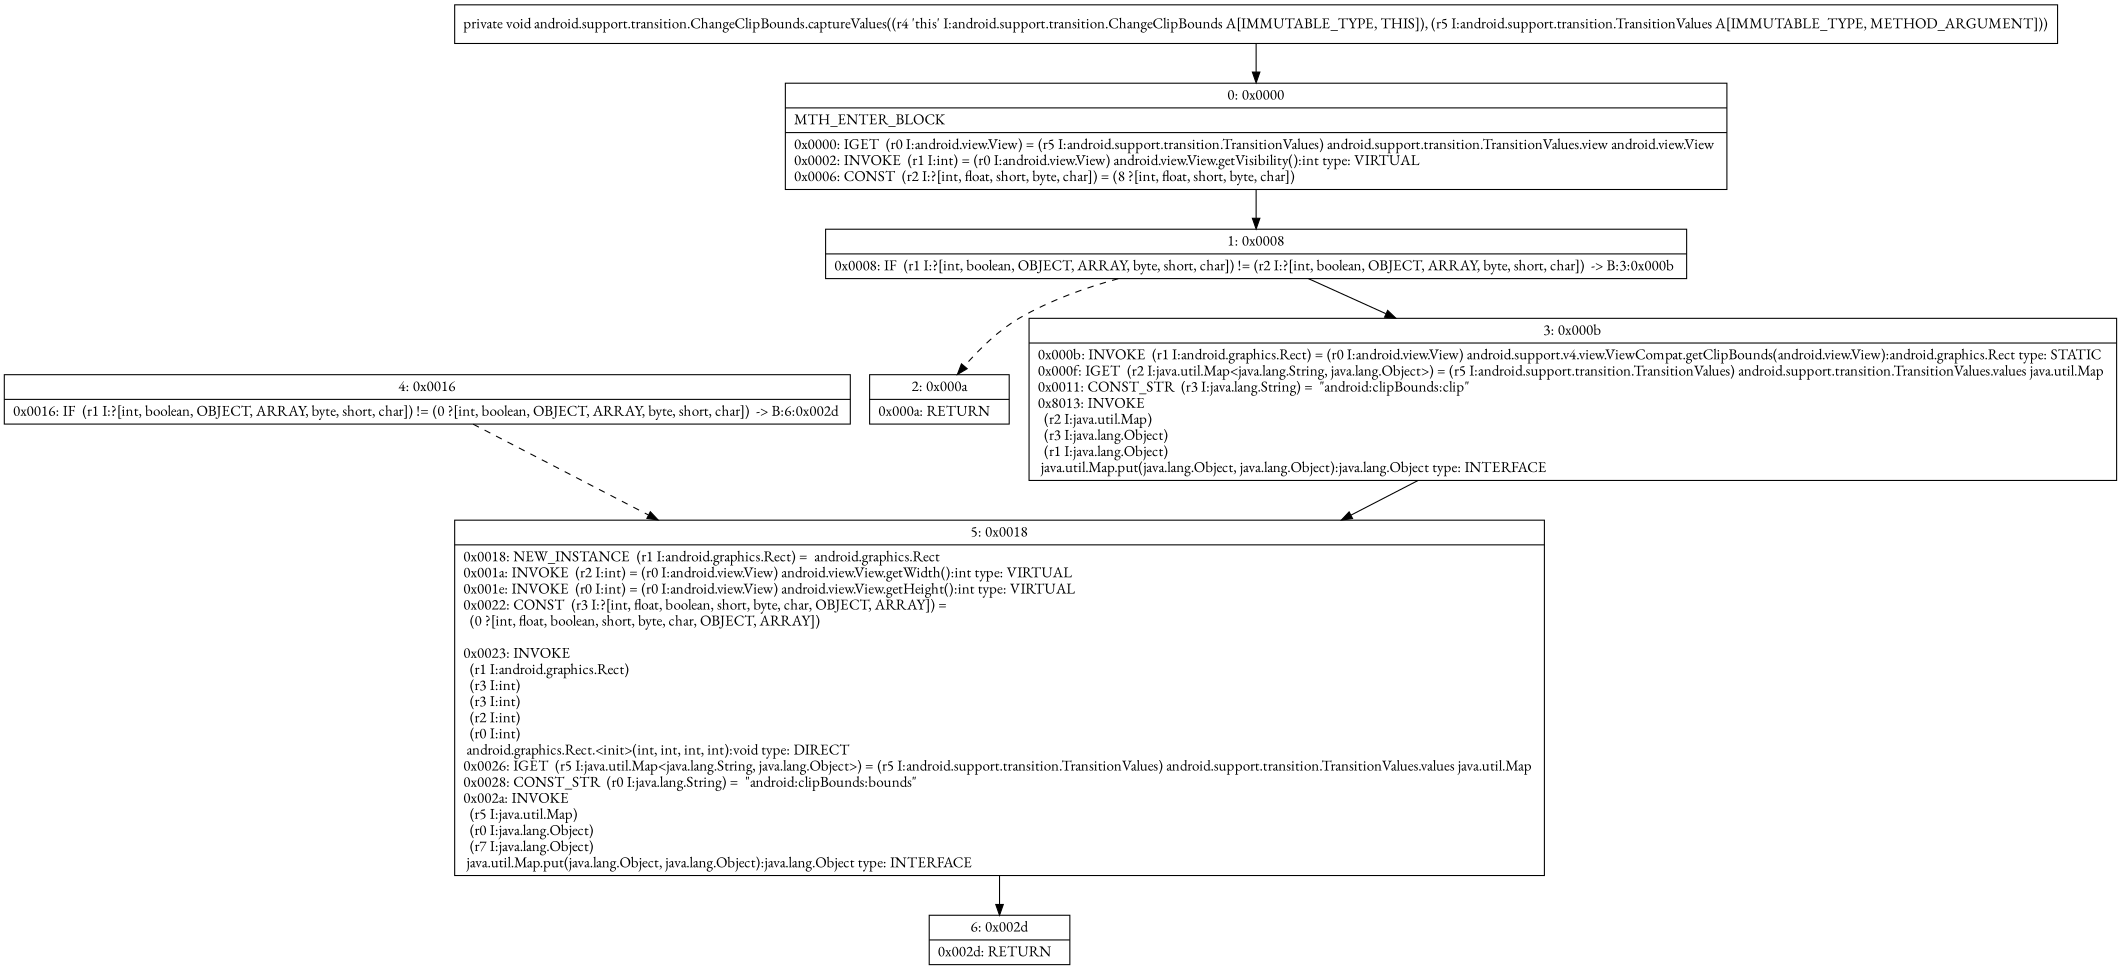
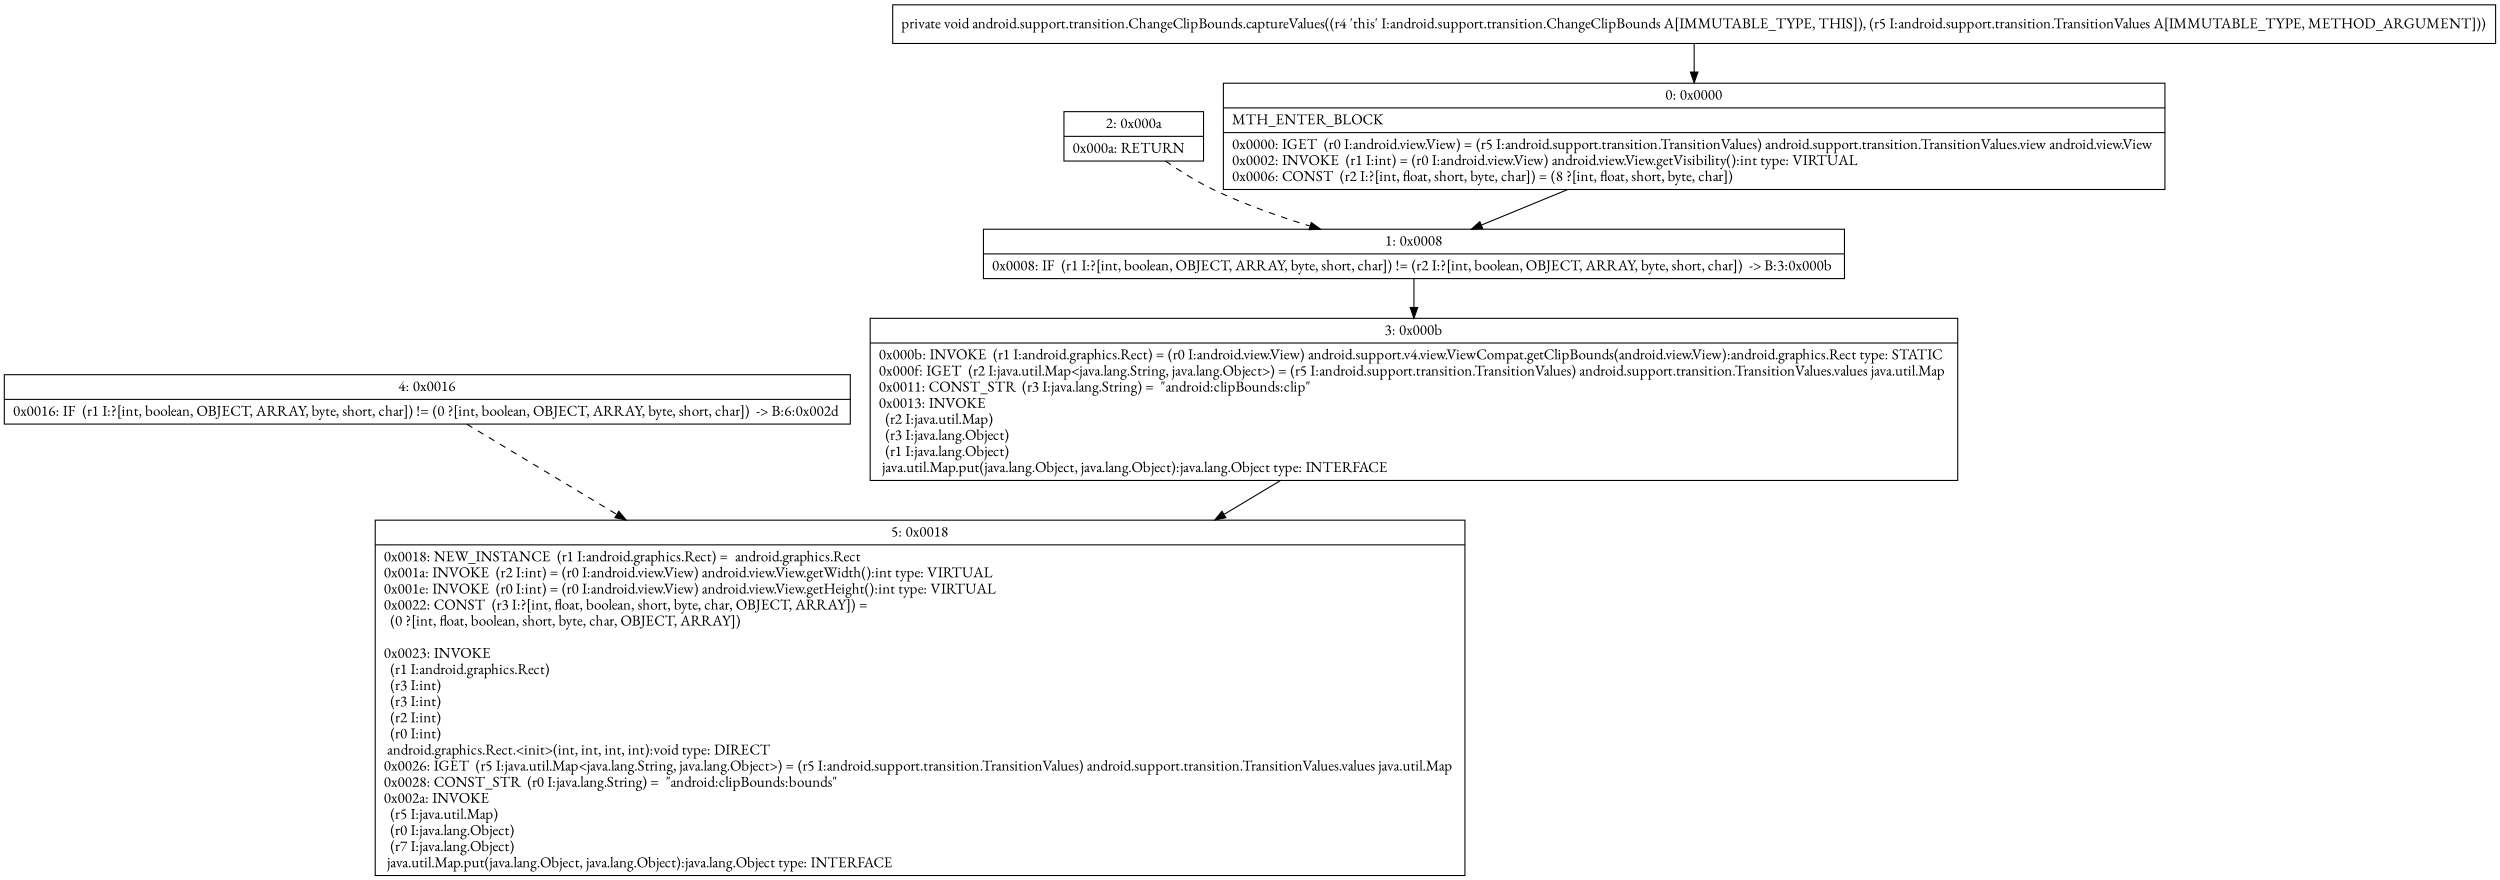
(1034, 310) -> (1235, 199)
(1095, 403) -> (936, 403)
(1000, 940) -> none
